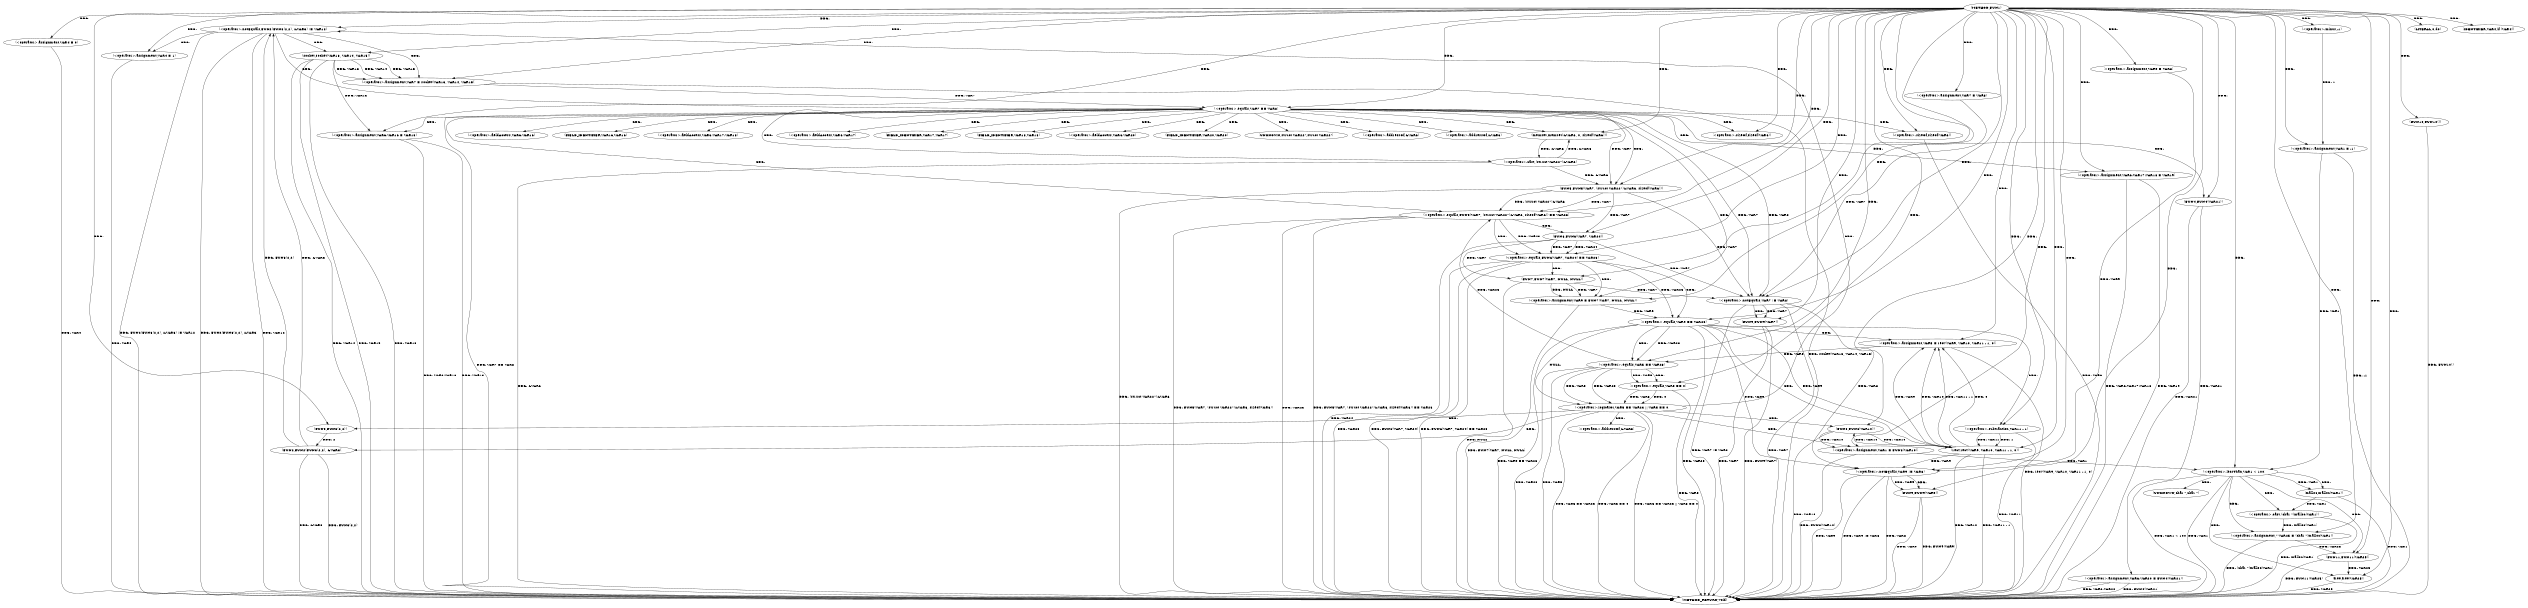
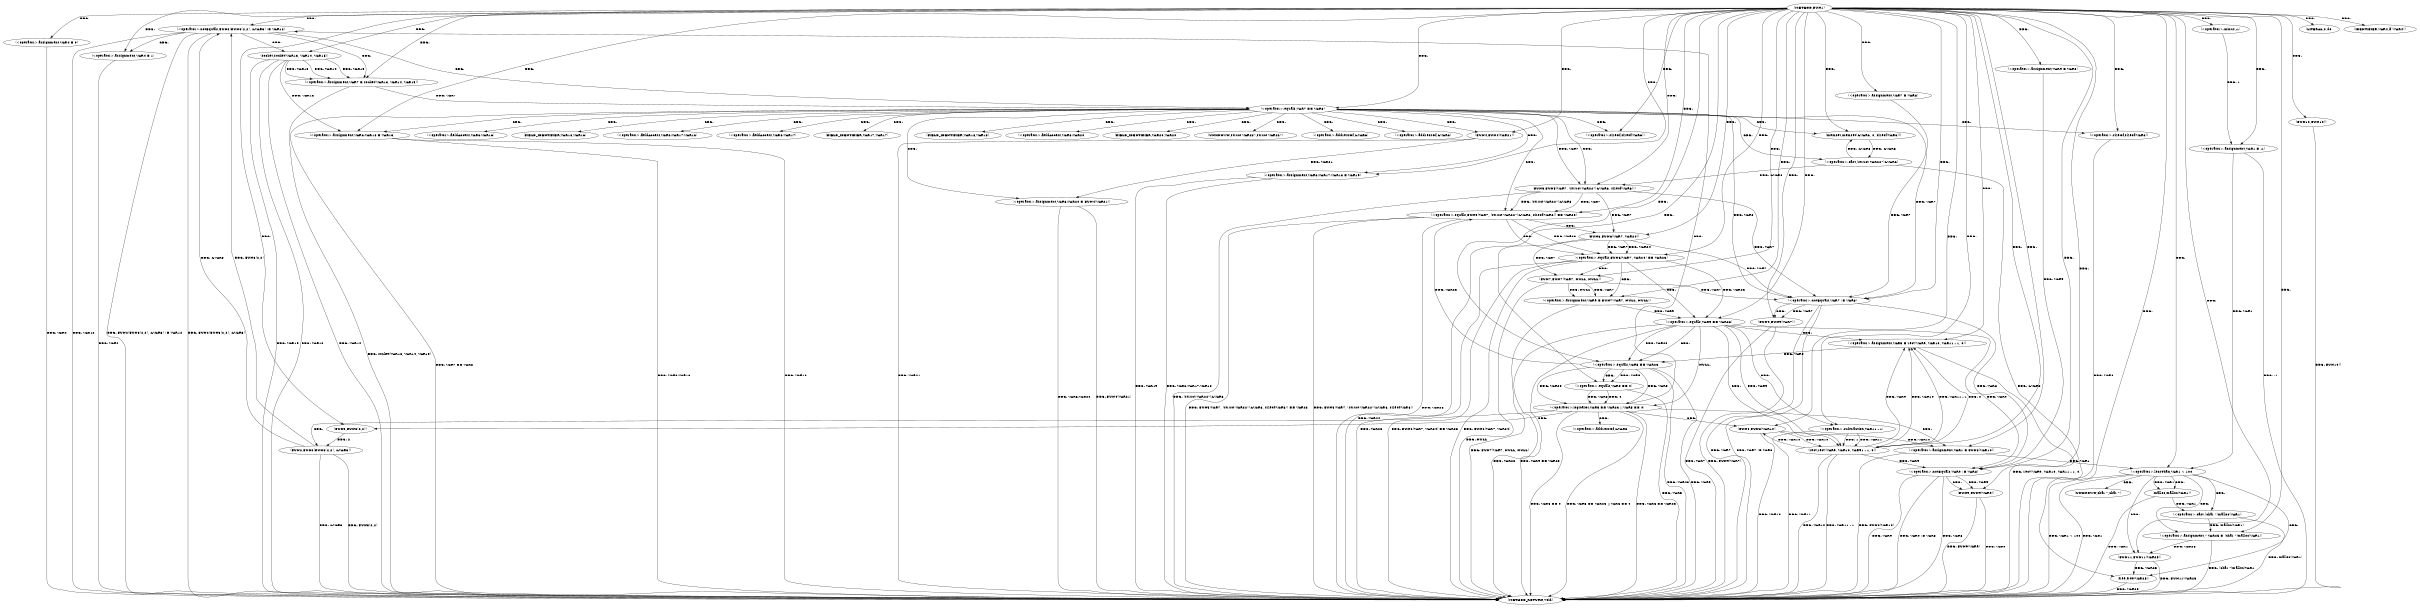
(1593, 117) -> (998, 118)
(1985, 450) -> (1842, 450)
